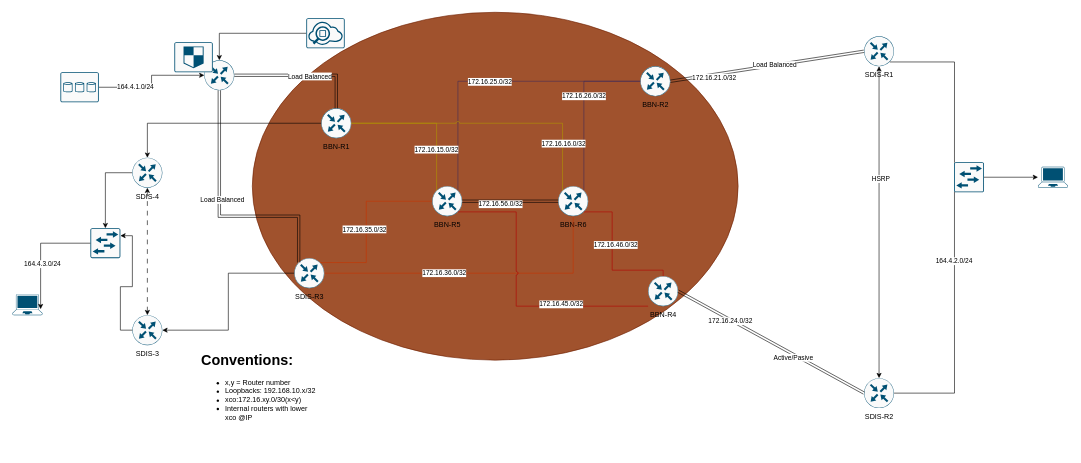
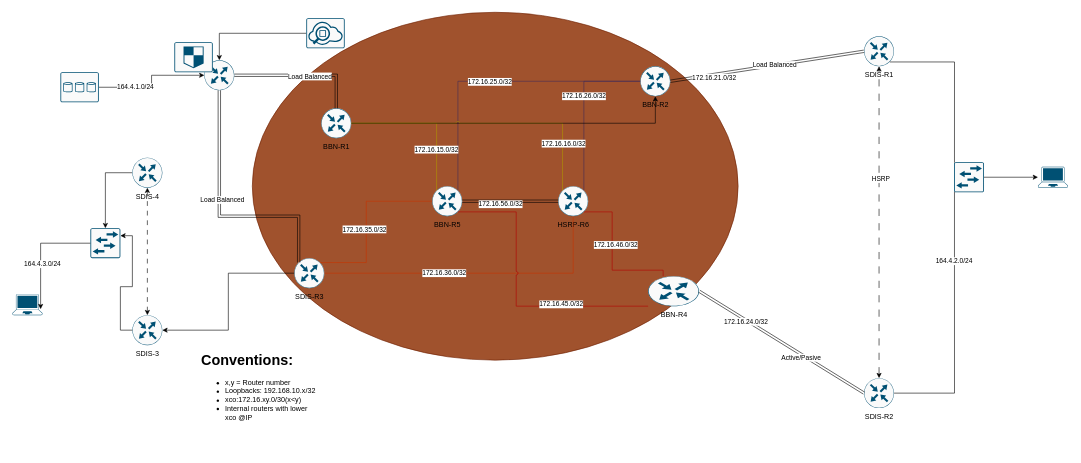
(147, 138) -> (656, 123)
(574, 225) -> (574, 225)
(879, 277) -> (879, 277)
(663, 291) -> (674, 291)
